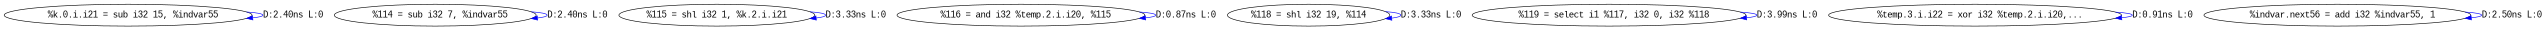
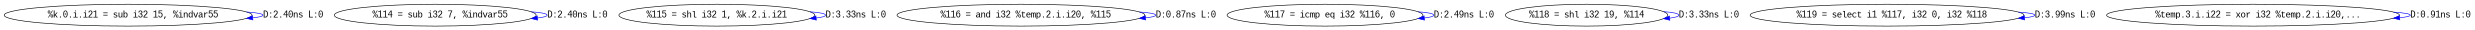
none -> (1325, 15)
(2337, 15) -> none
